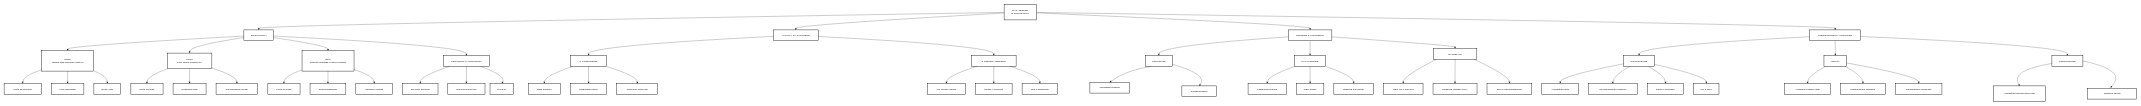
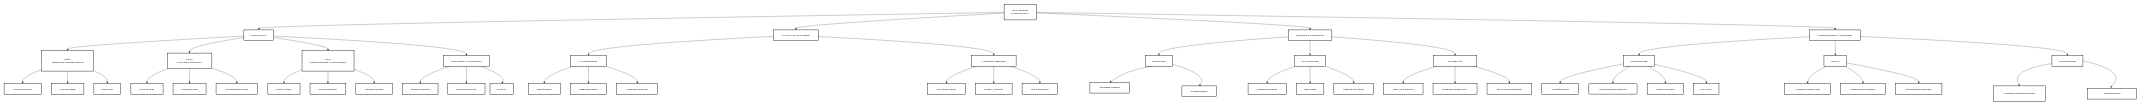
(1455, 54) -> (1455, 61)
(1613, 89) -> (1613, 89)
